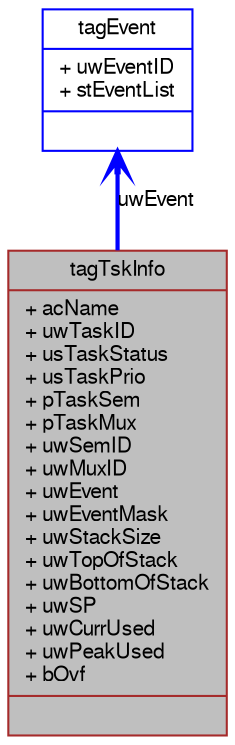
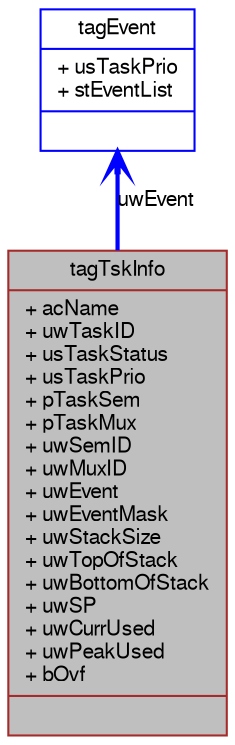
(117, 68) -> (118, 68)
